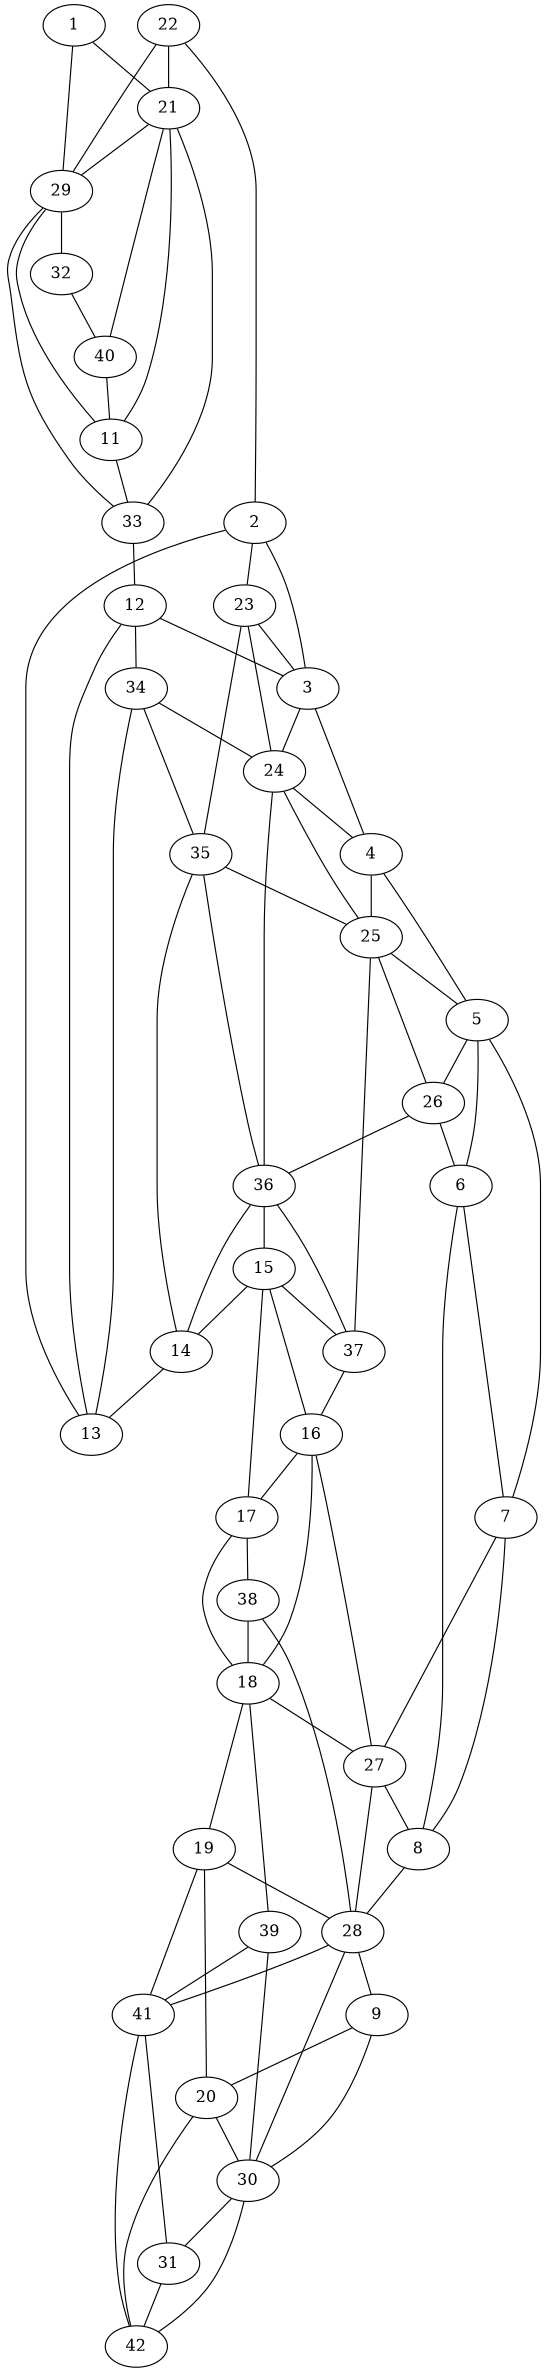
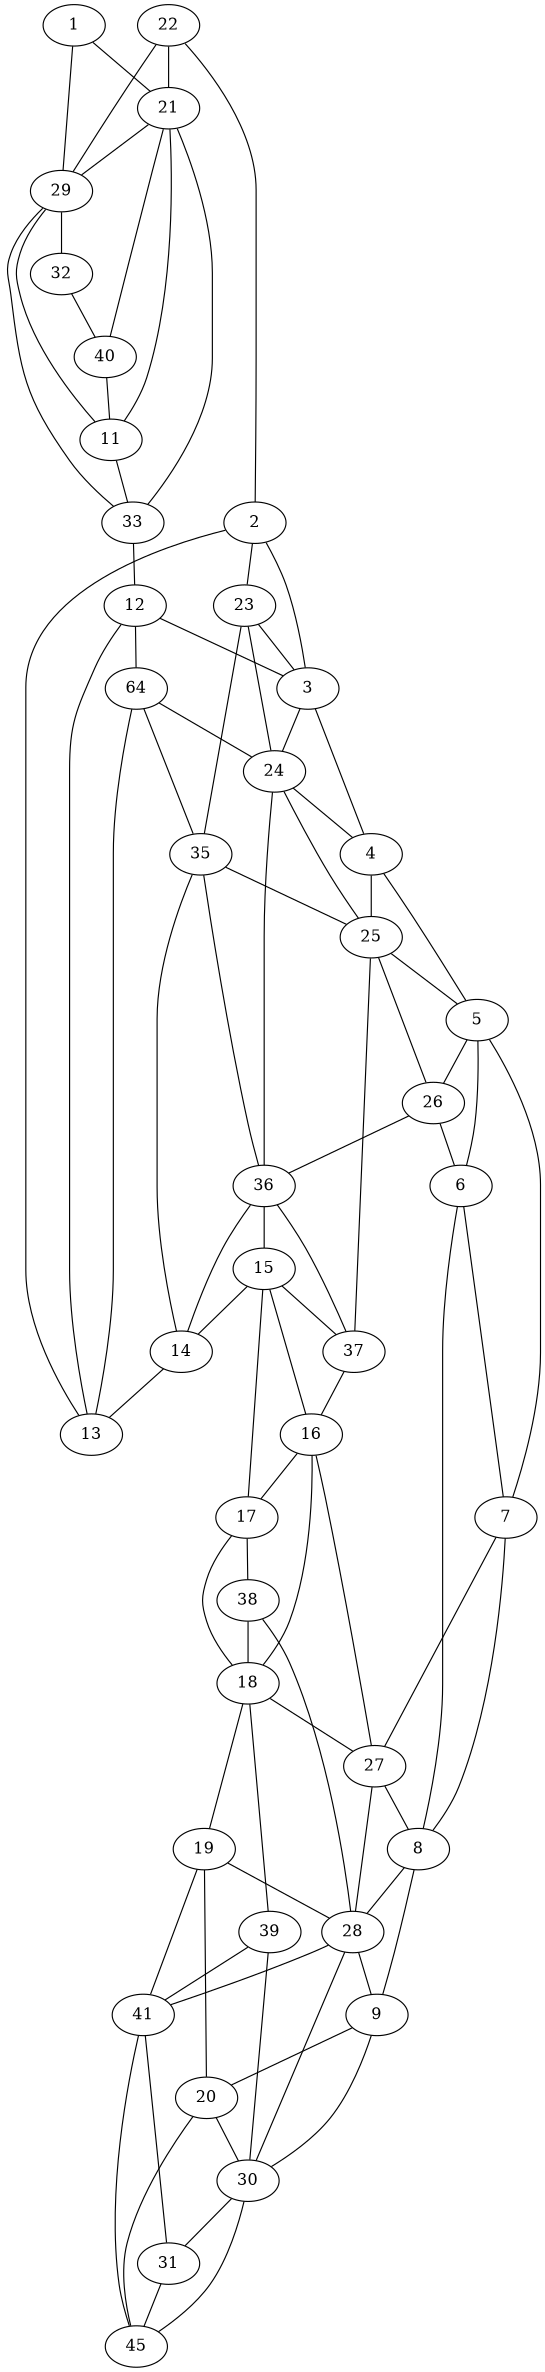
(136, 689) -> (136, 689)
none -> (399, 1932)
(136, 2347) -> (136, 2347)
